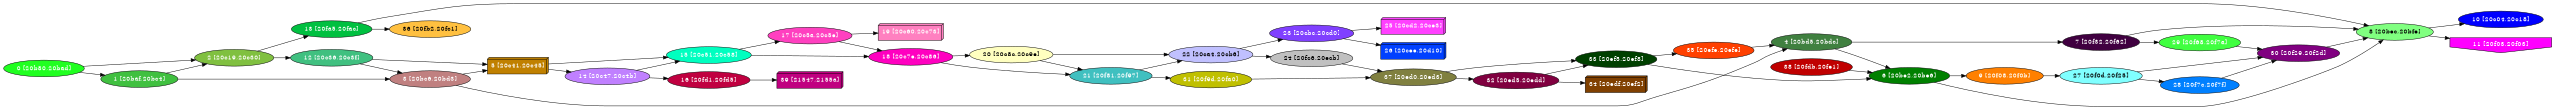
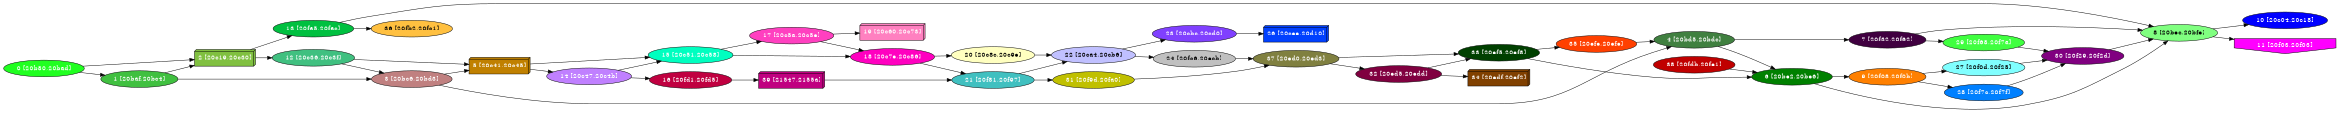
(1413, 26) -> none
(234, 58) -> (225, 58)
(1059, 65) -> (886, 80)
(2149, 80) -> (1933, 84)
